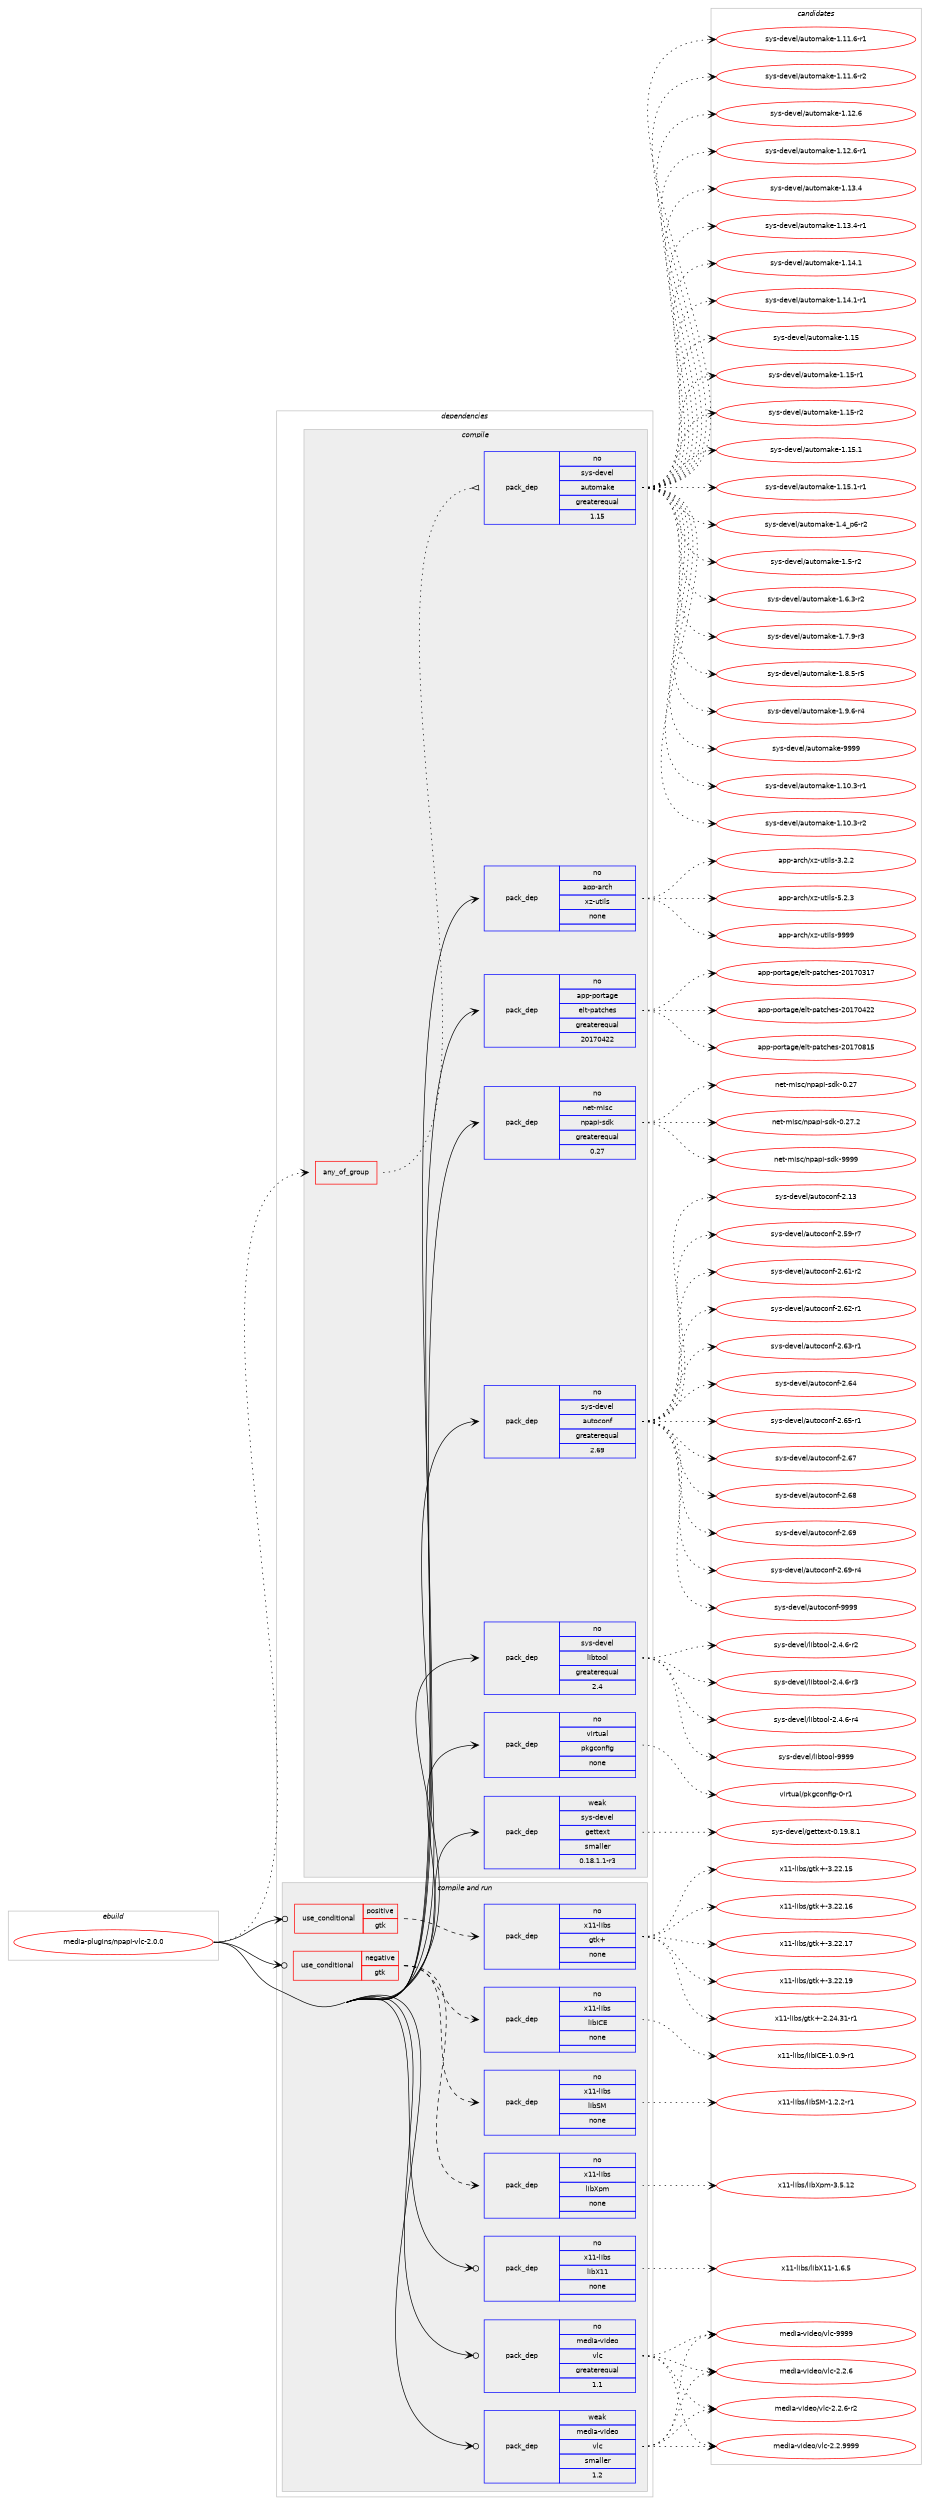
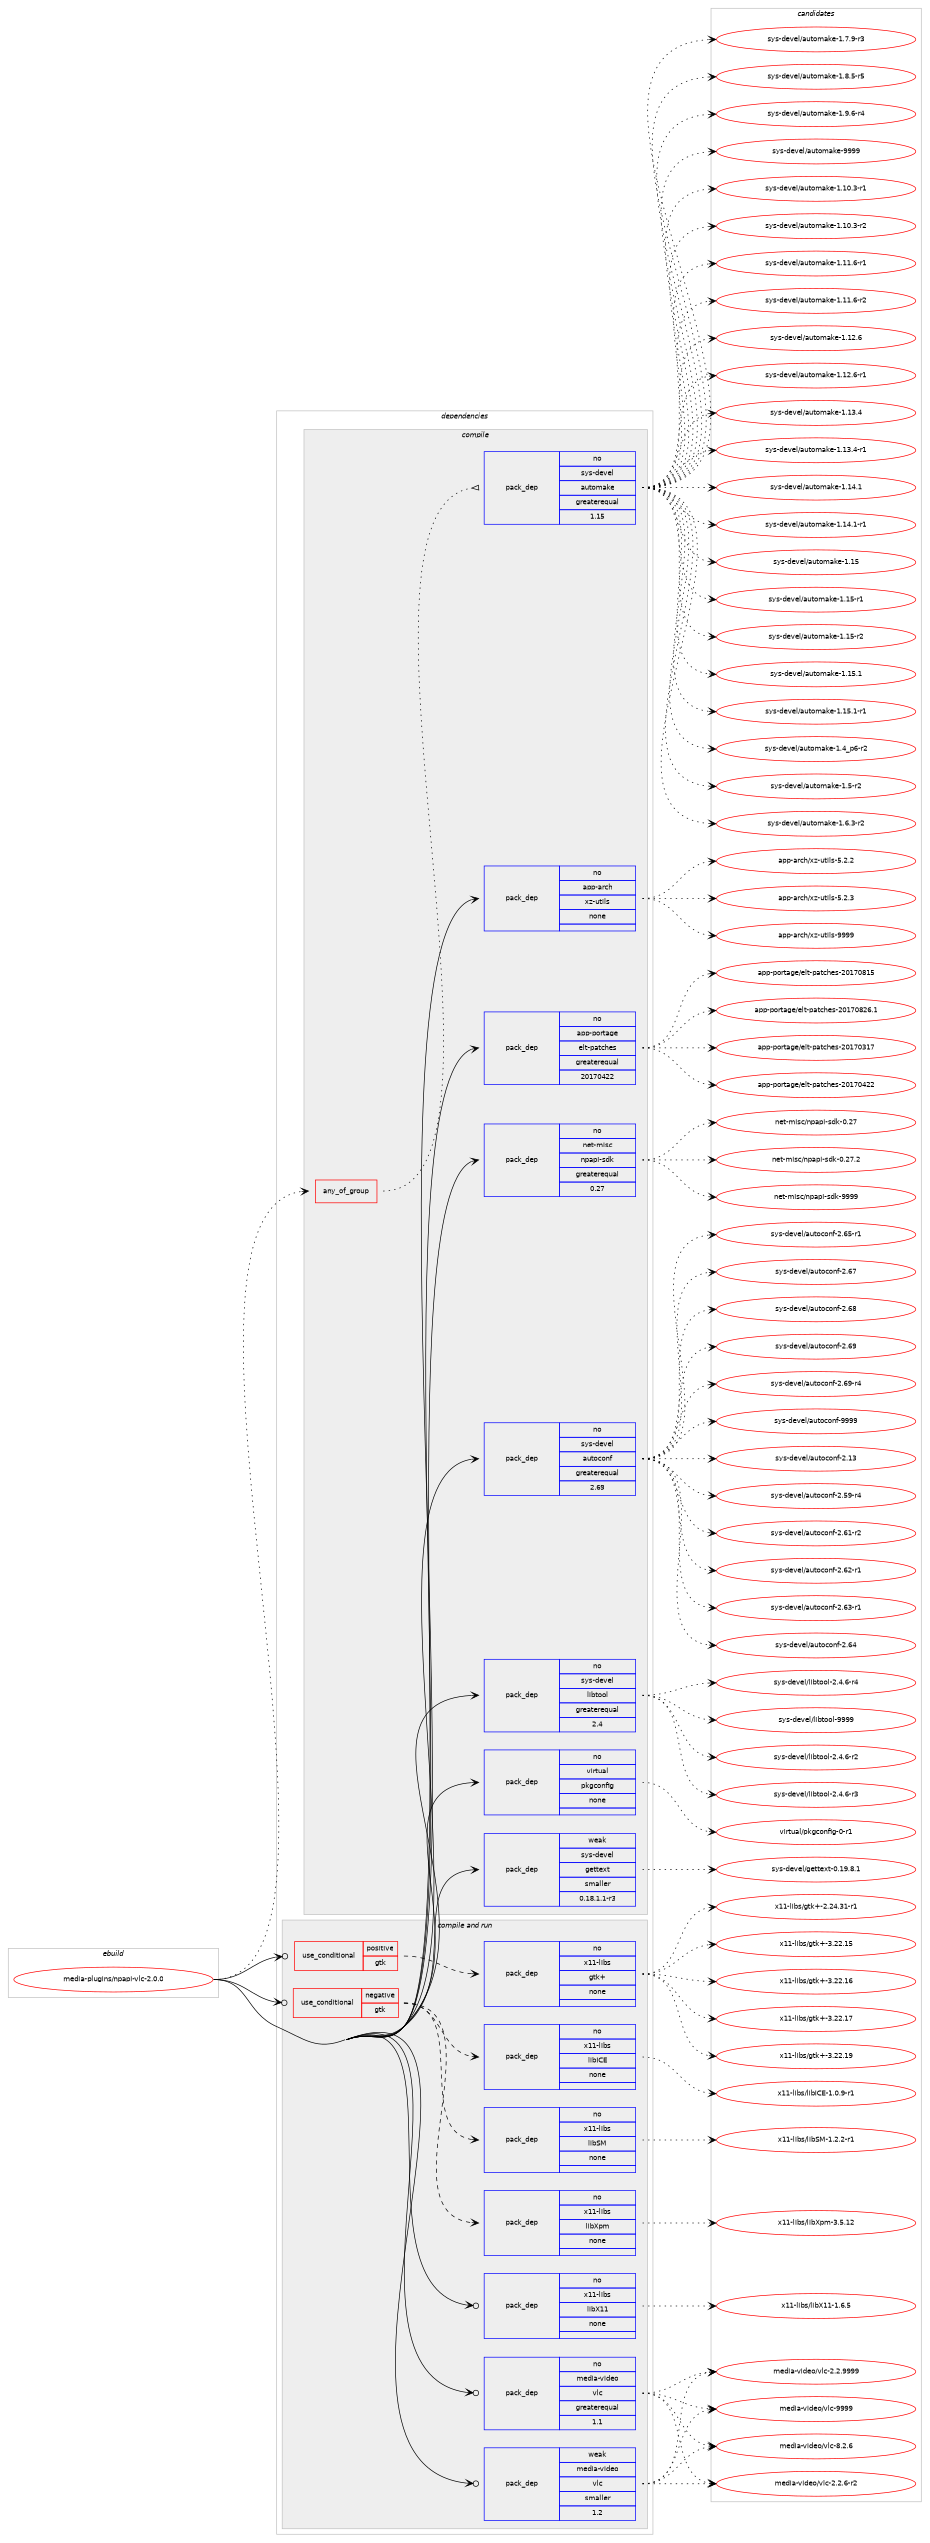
(816, 861) -> (816, 861)
none -> (816, 1011)
(816, 1235) -> (816, 1496)
(816, 2372) -> (816, 2446)
